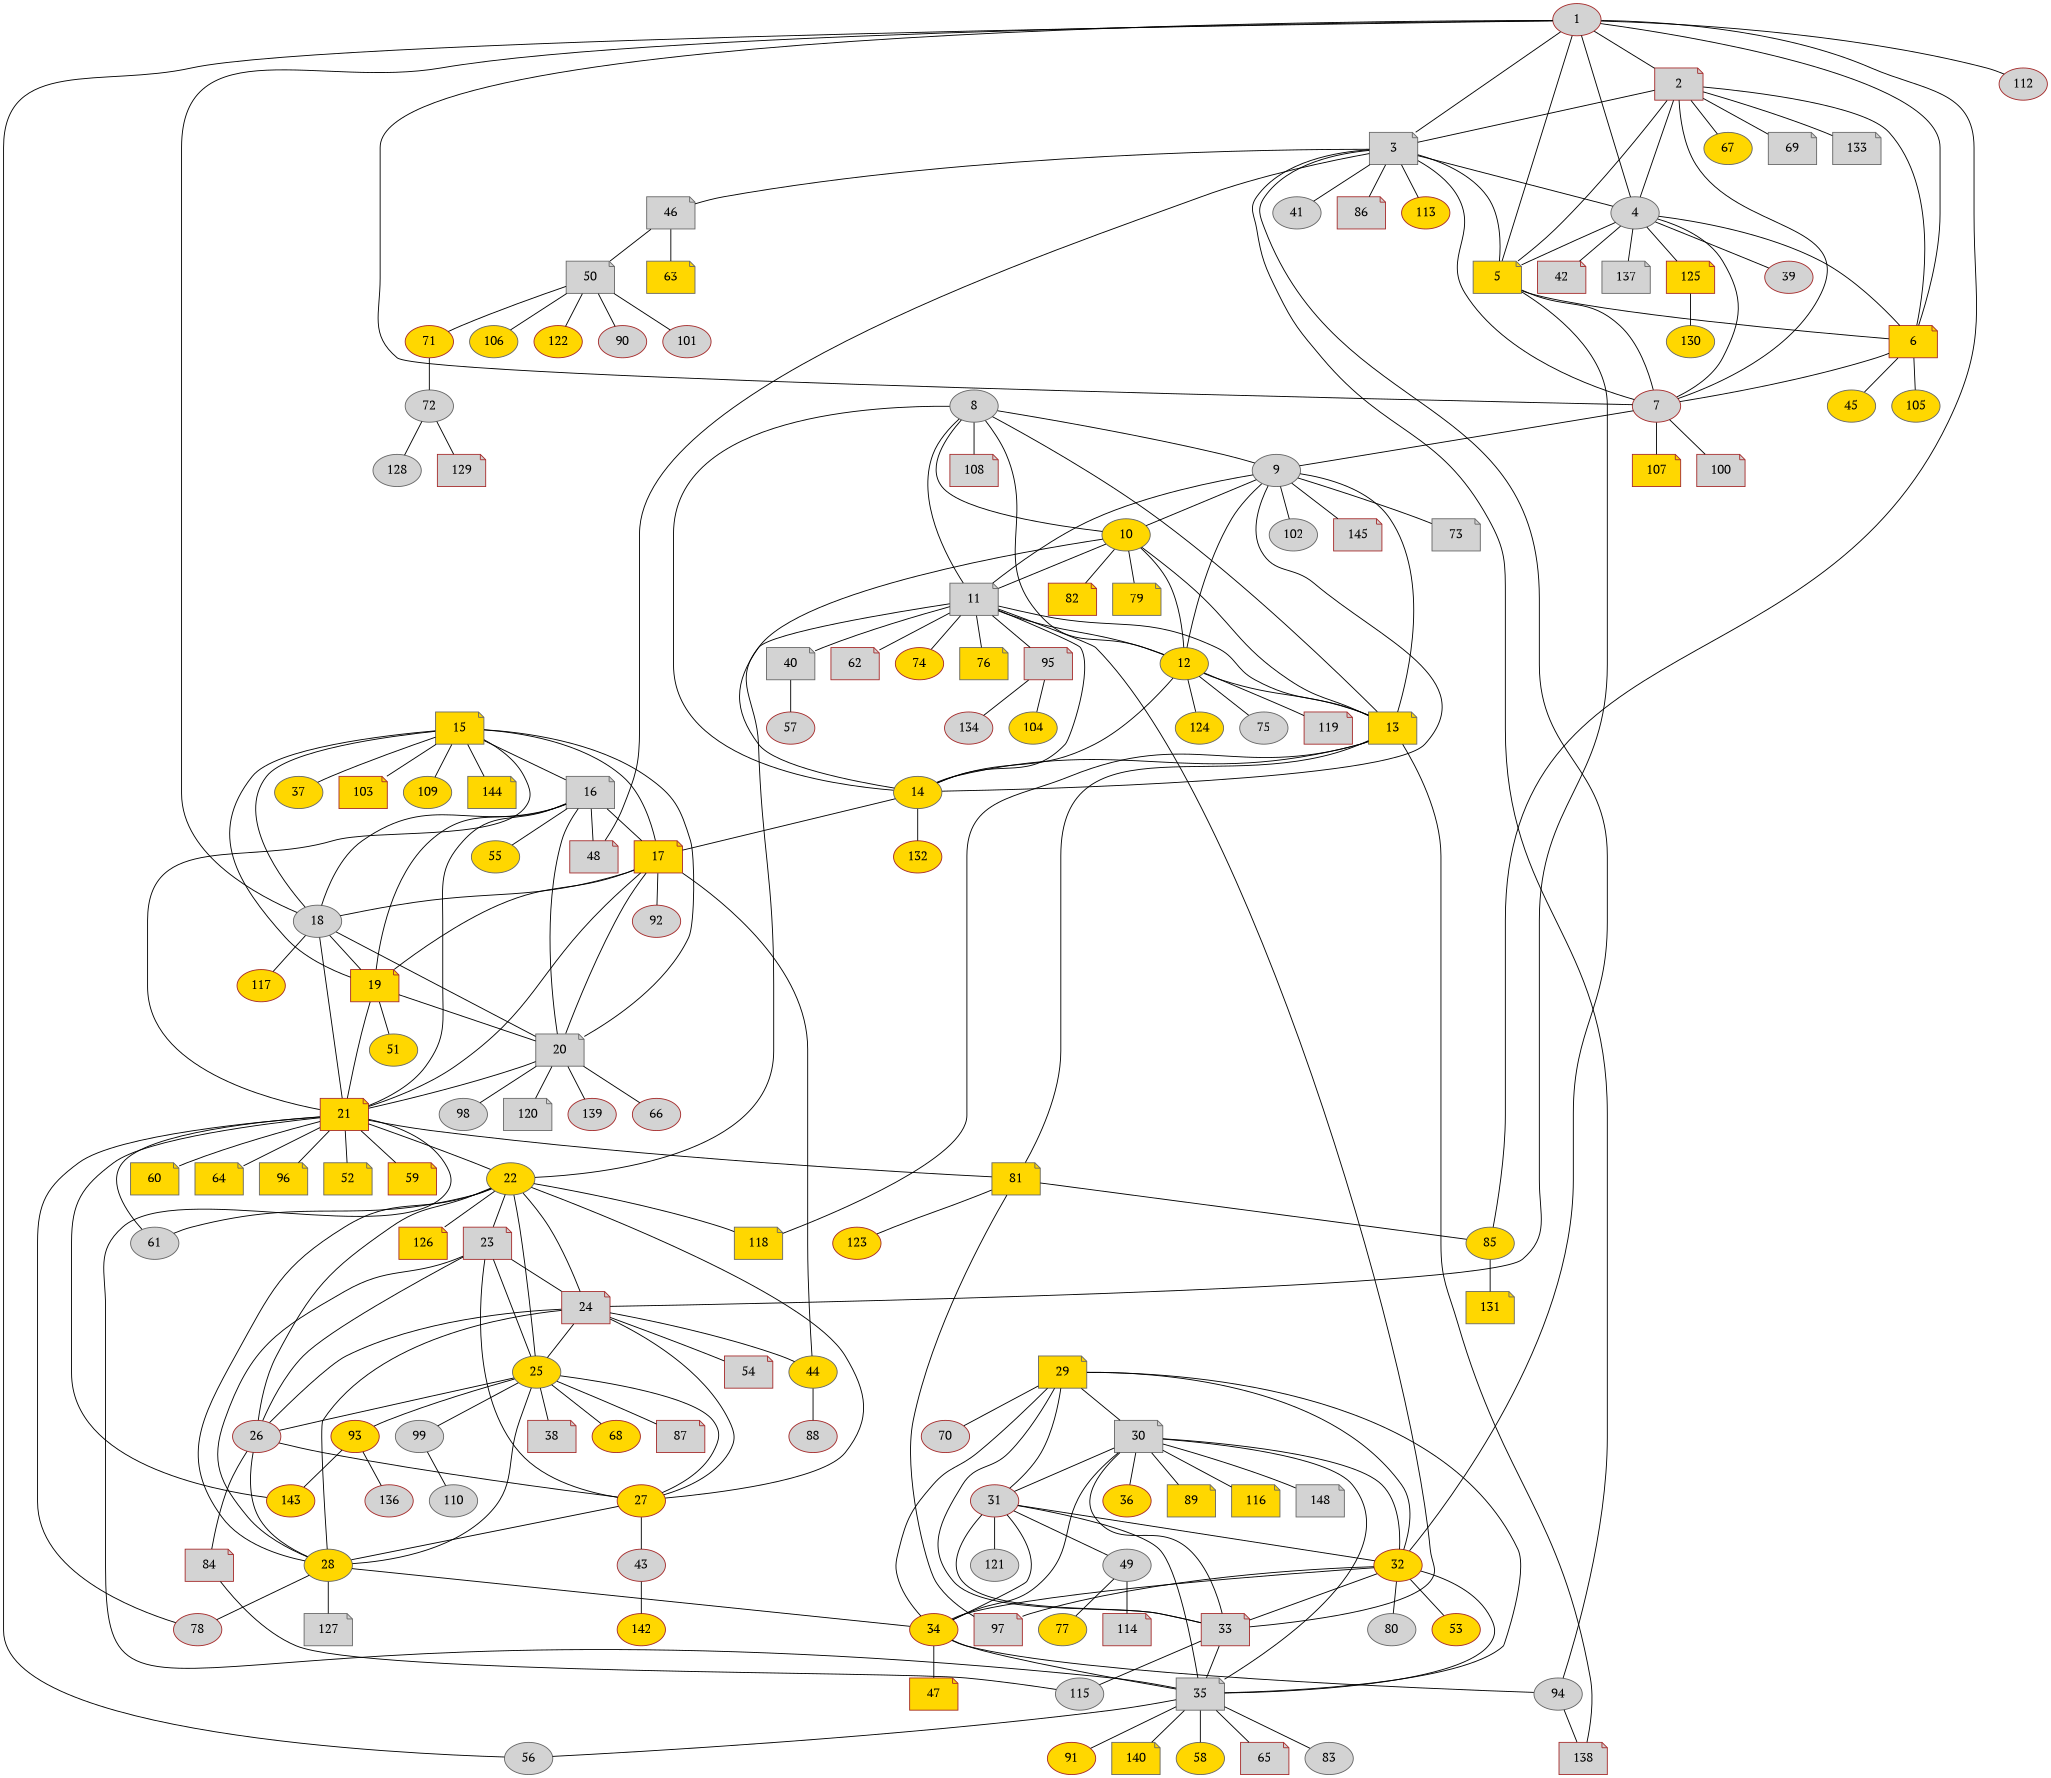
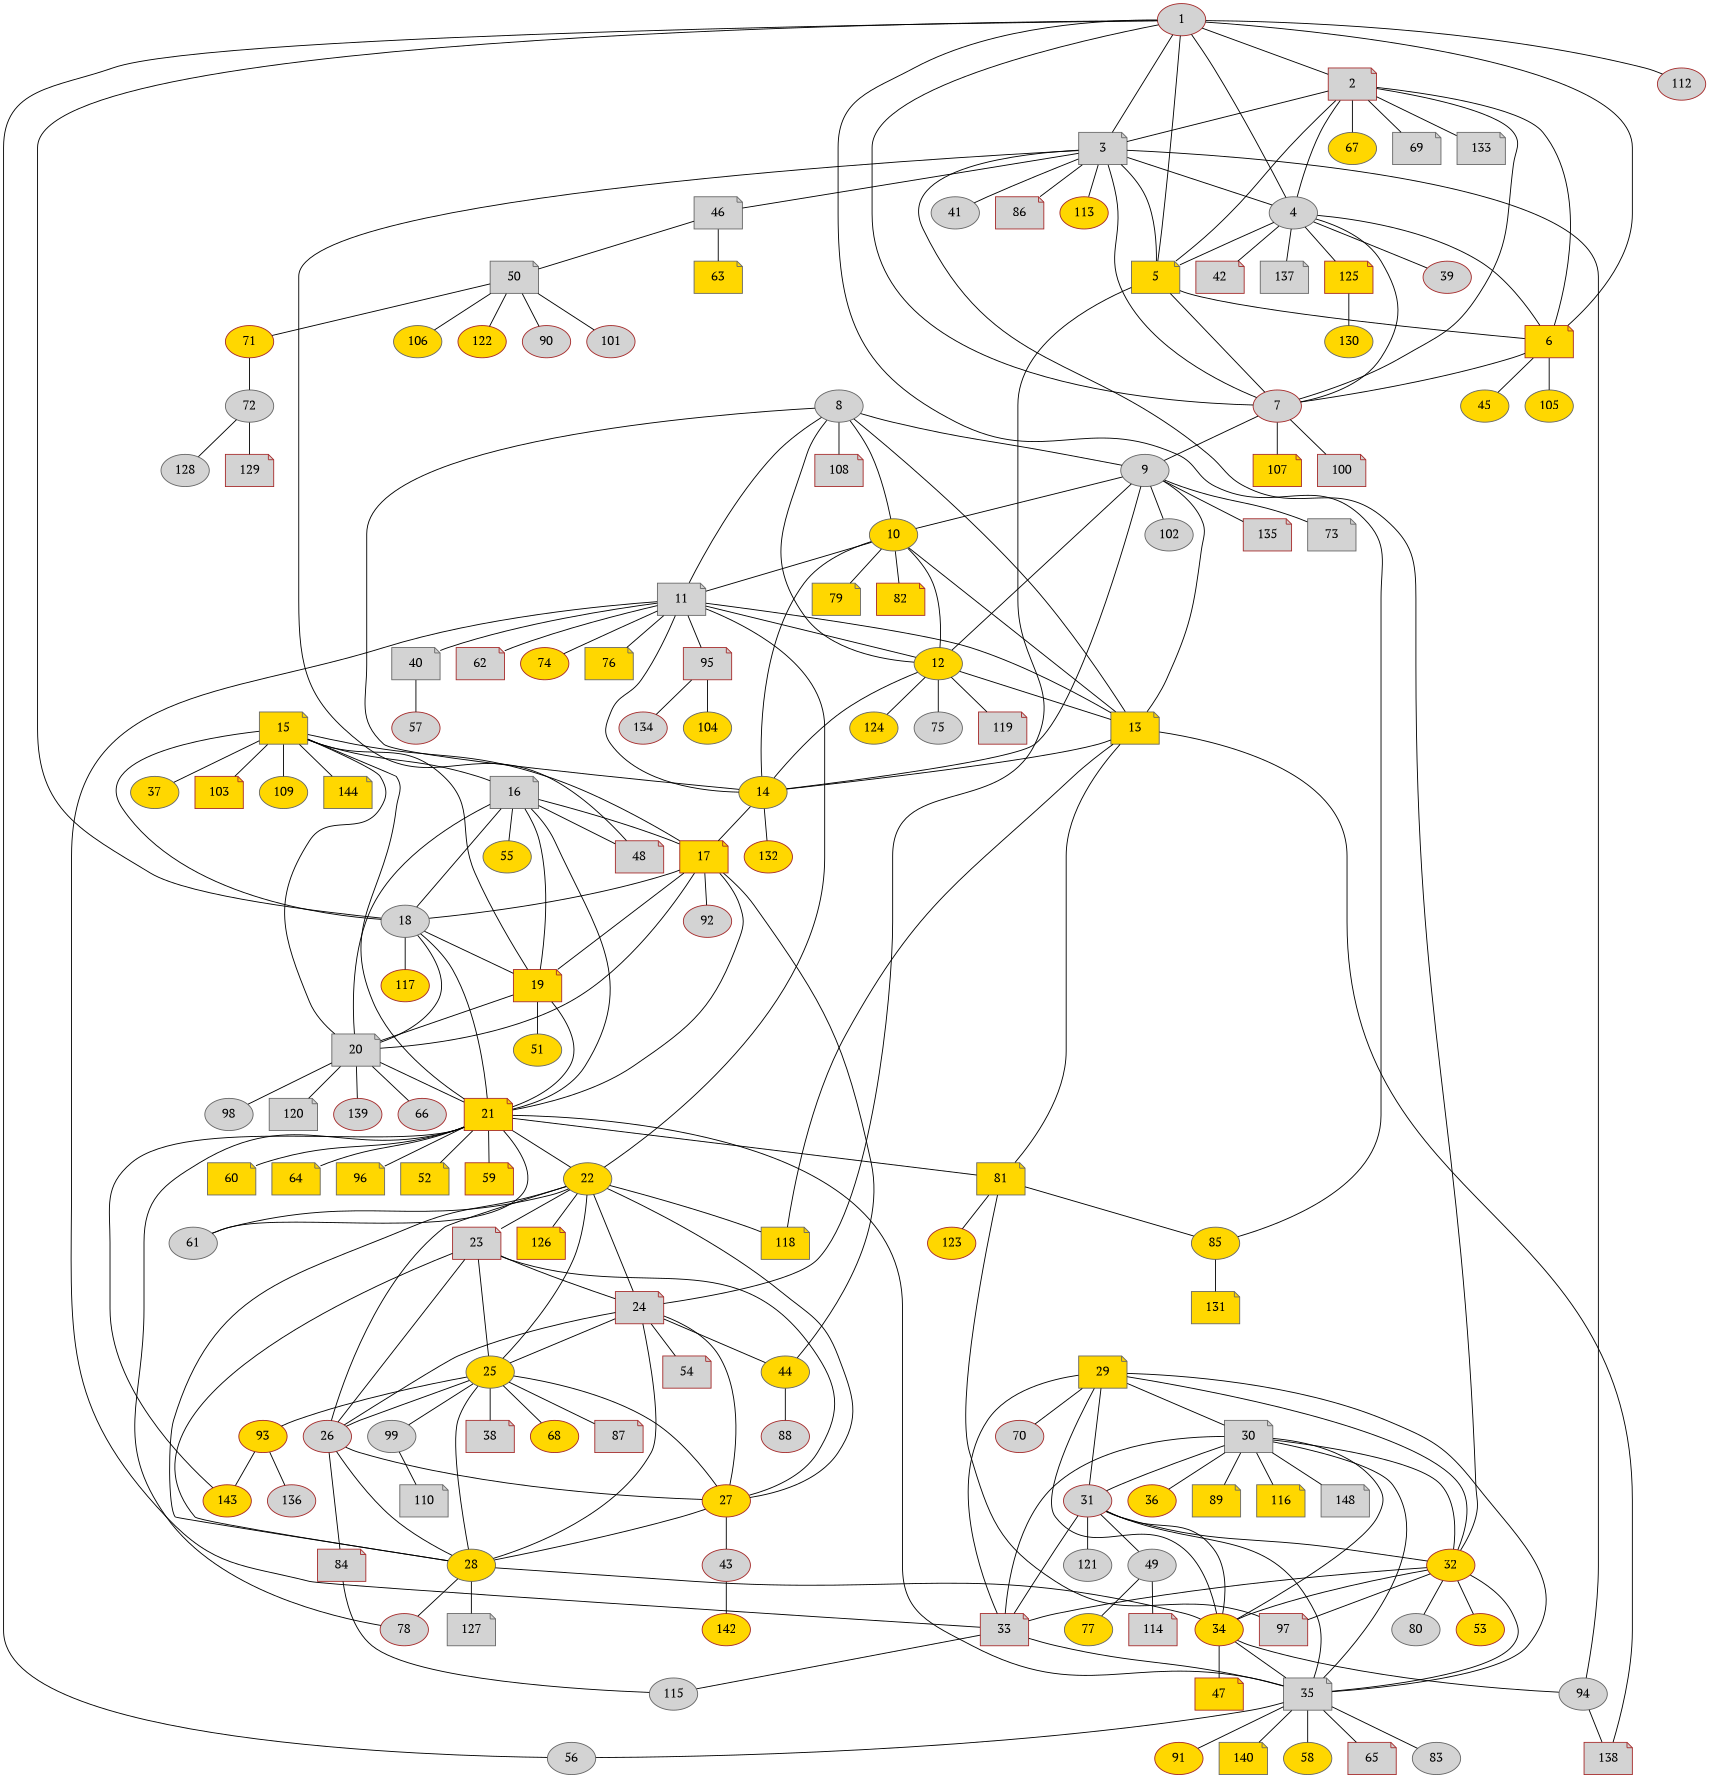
(1115, 510) -> none
(1358, 535) -> (1267, 535)
(453, 1501) -> (424, 1501)
